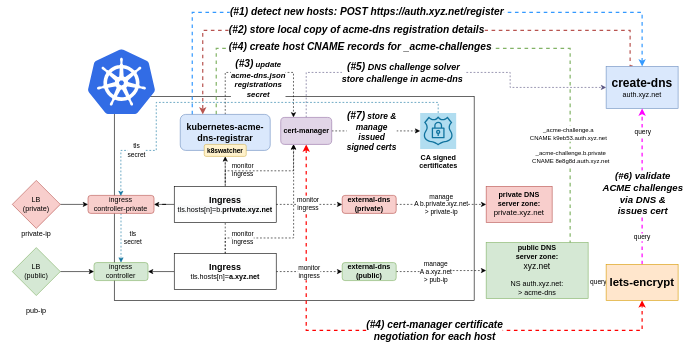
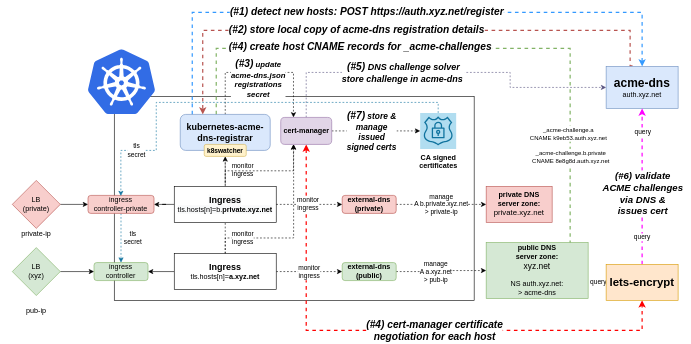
(642, 87) -> (642, 87)
(36, 272) -> (36, 272)
